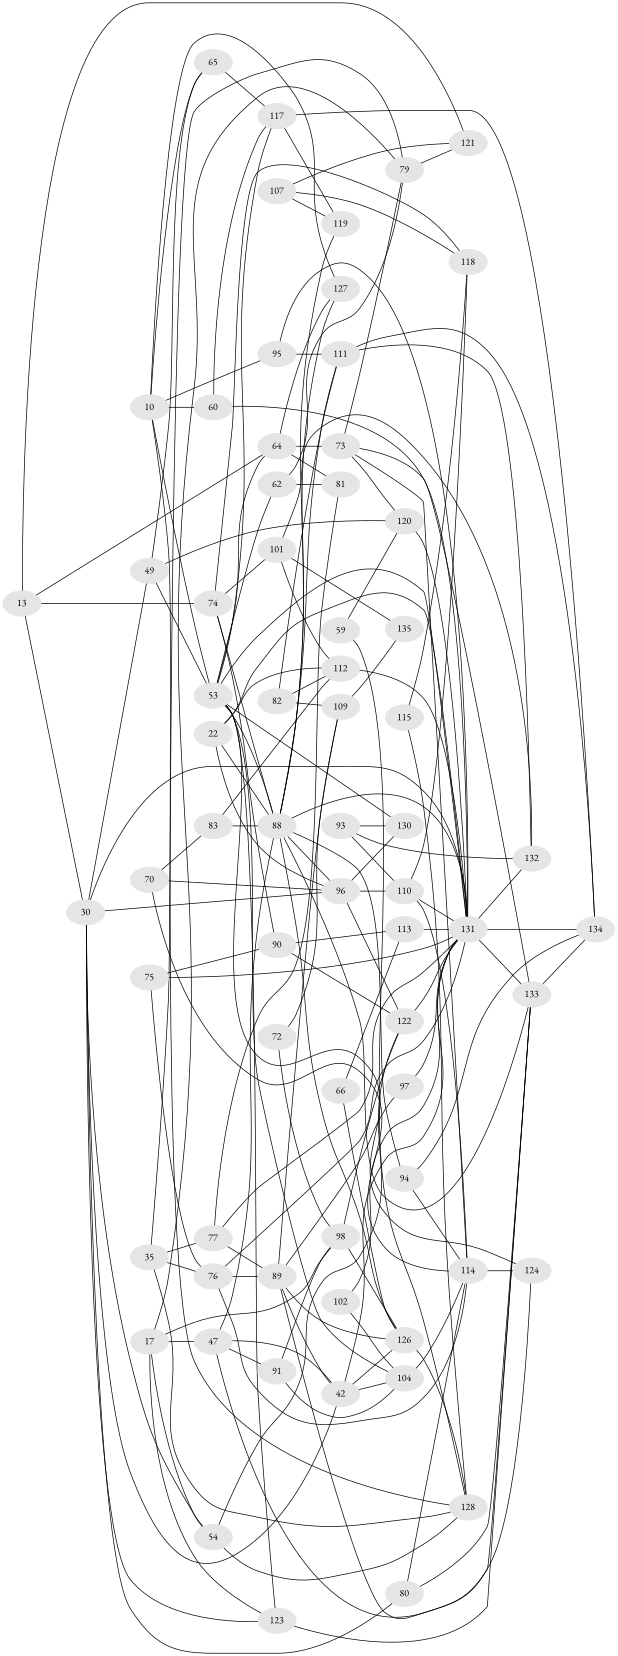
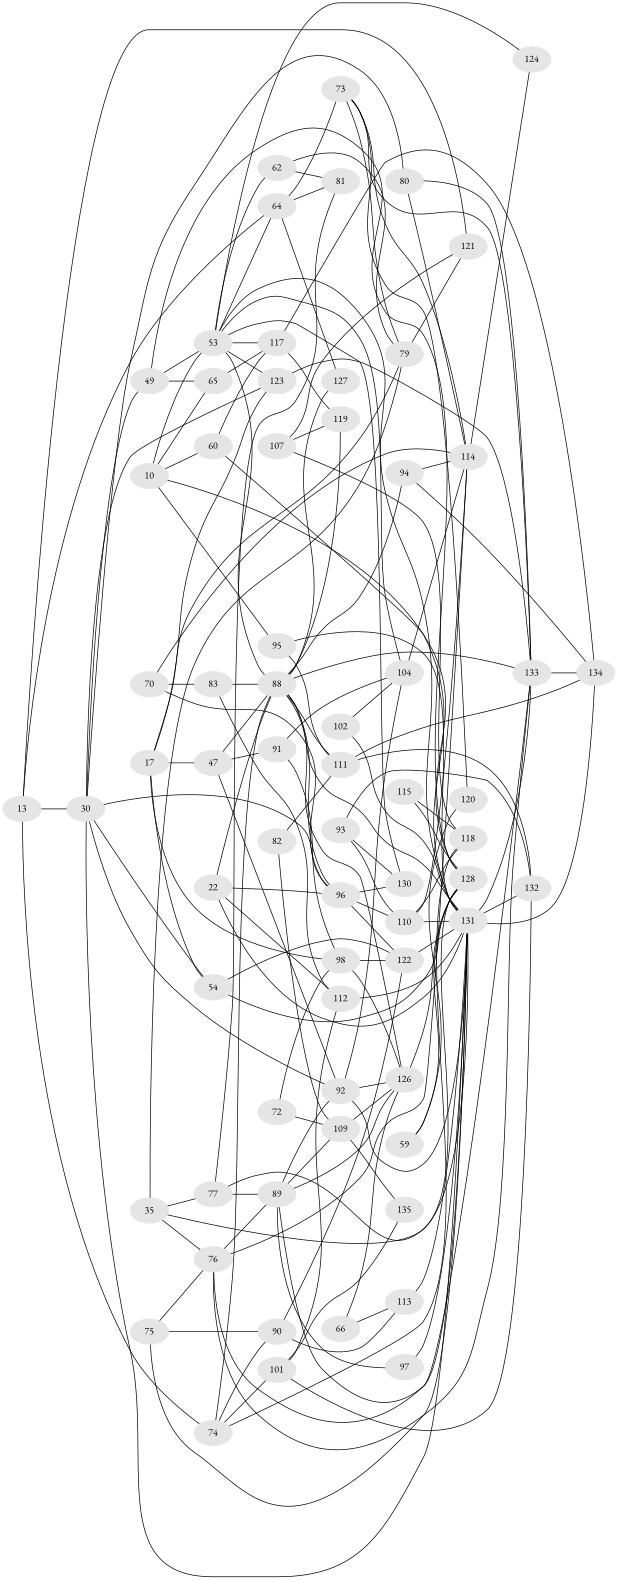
(185, 61) -> none
(272, 528) -> (407, 324)
(309, 685) -> none
(454, 722) -> none
none -> (367, 1109)
none -> (497, 1228)
(341, 1394) -> (341, 1091)
(372, 1612) -> none
